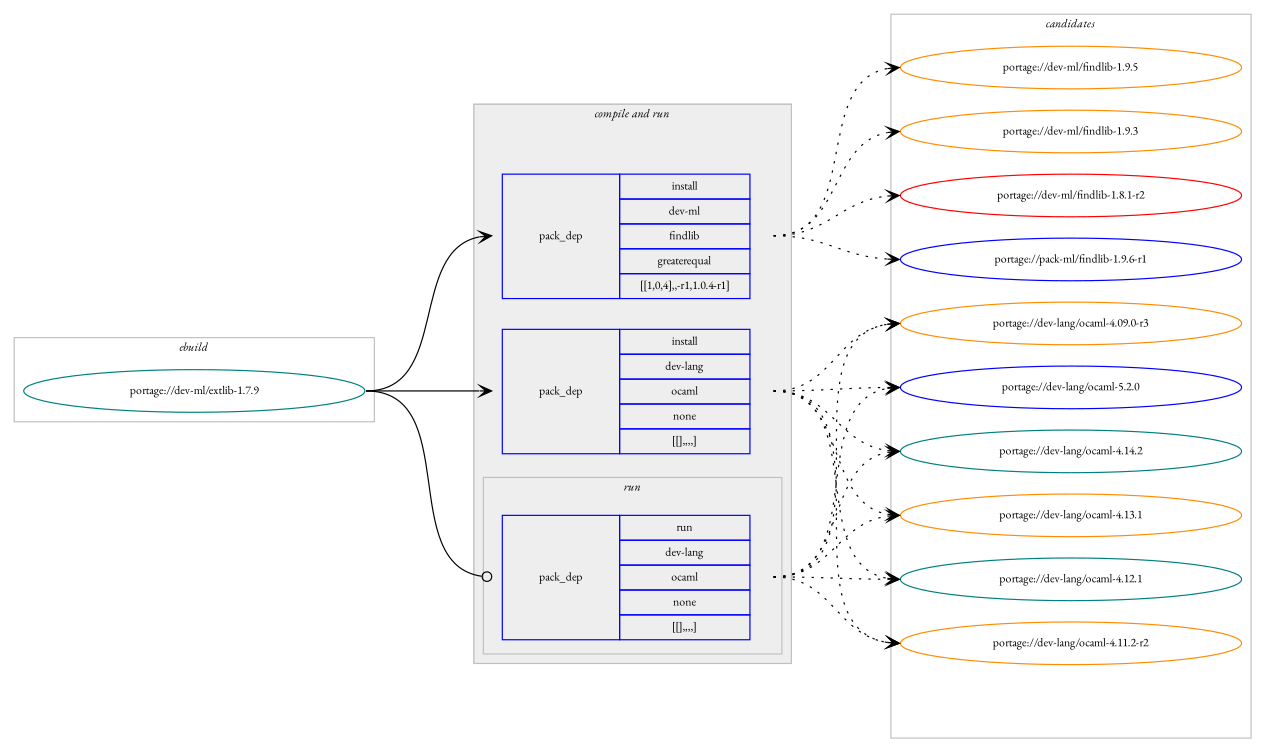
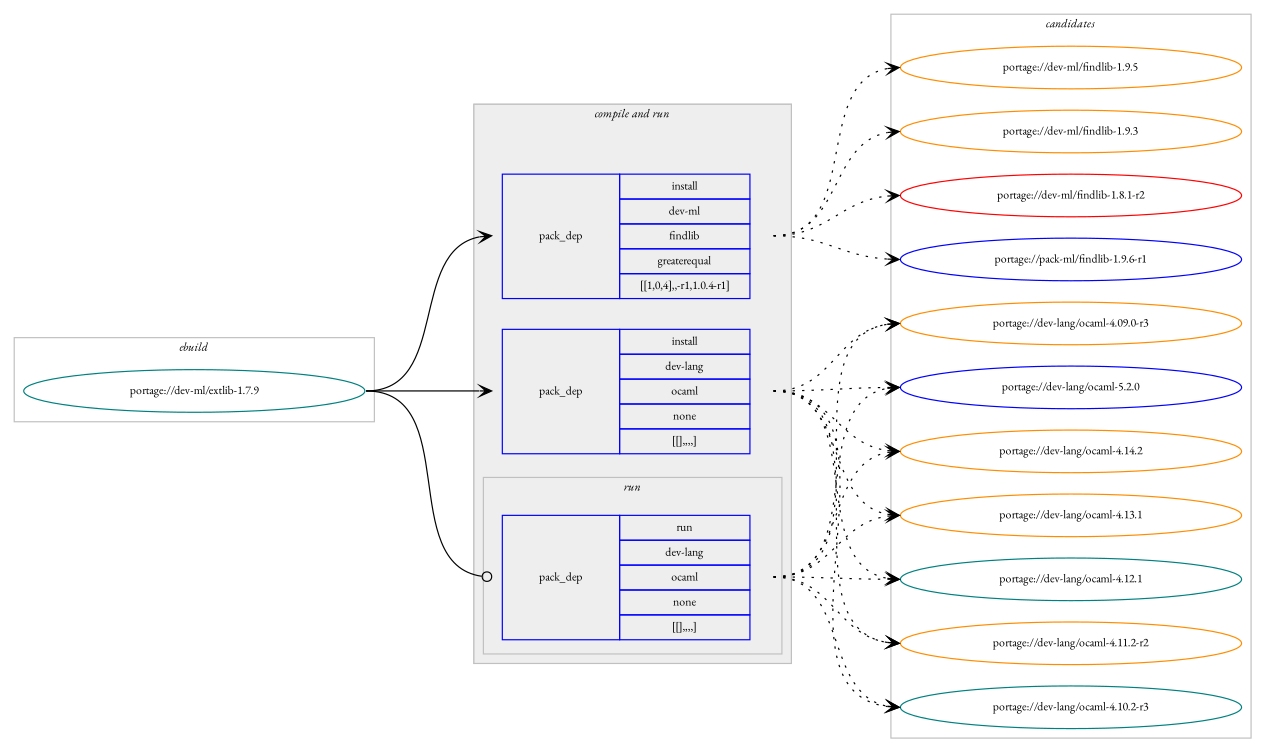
(1071, 451) -> (1071, 451)
none -> (1071, 707)
